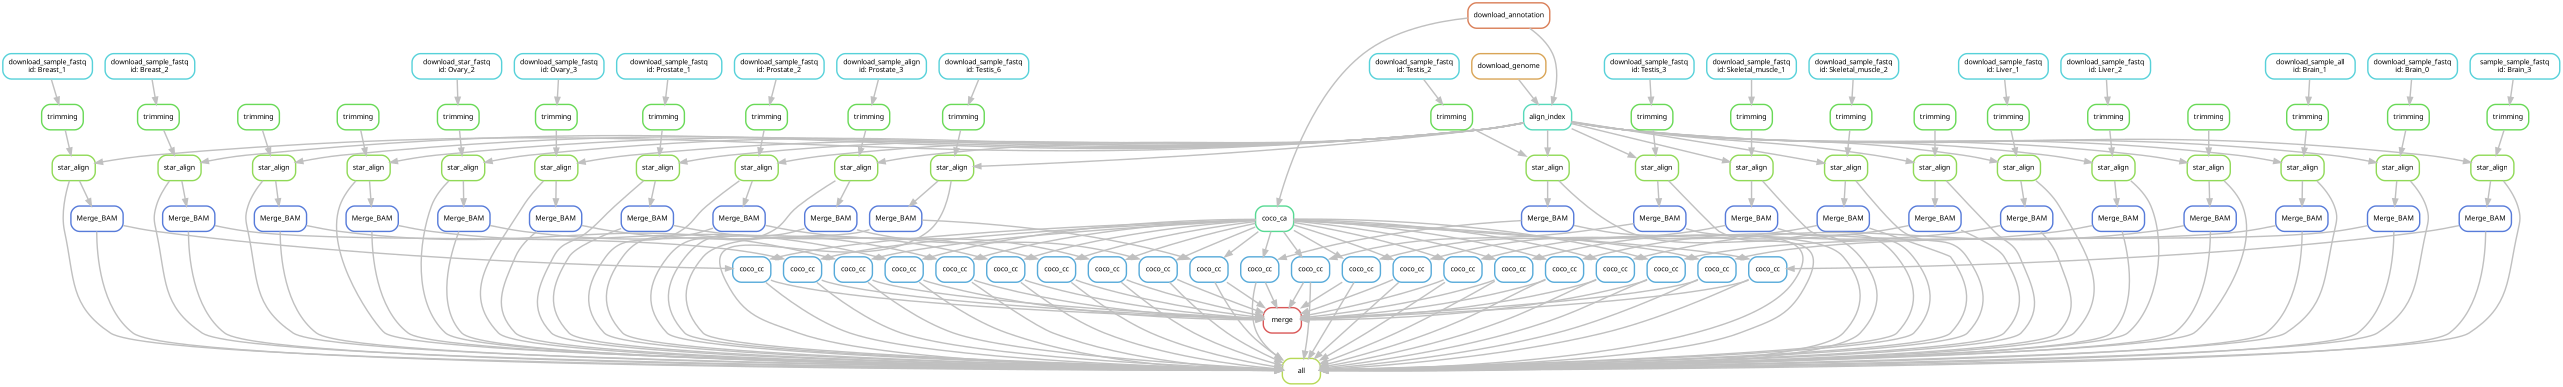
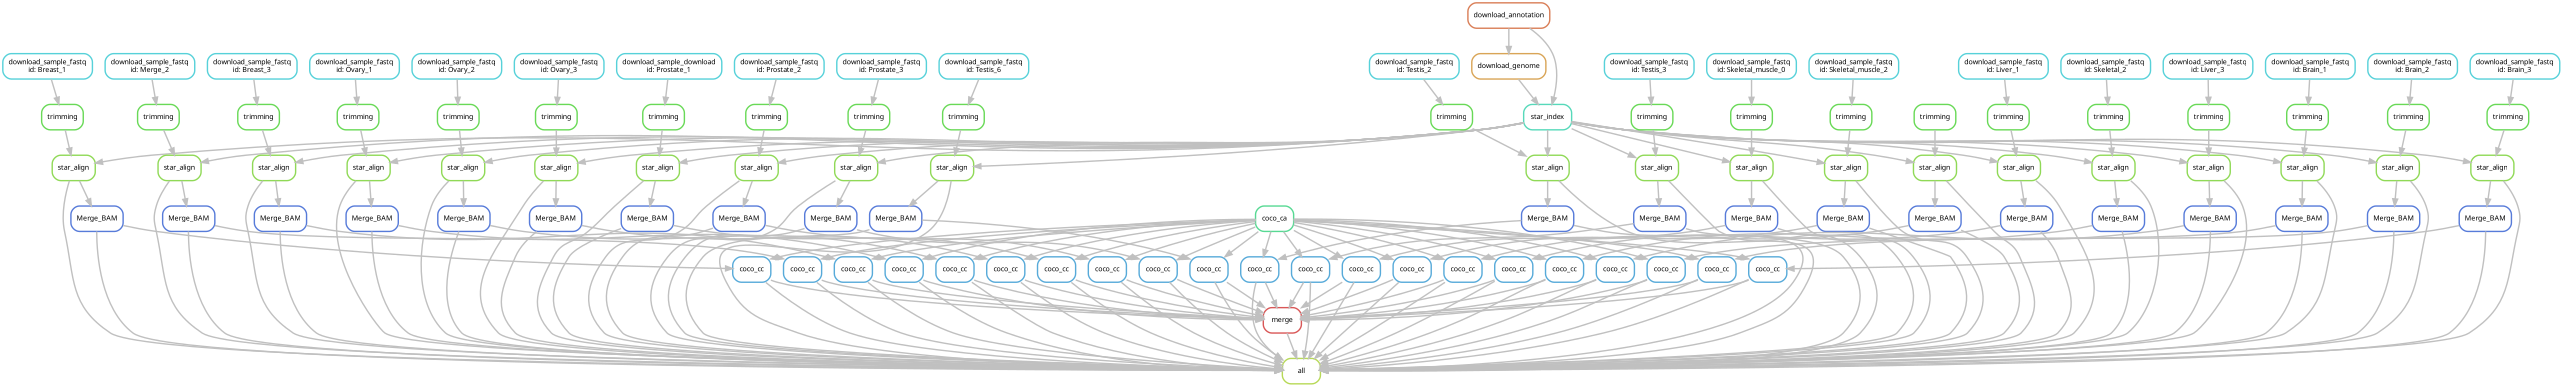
(150, 66) -> (150, 66)
none -> (252, 66)
none -> (355, 66)
(457, 66) -> (457, 66)
(669, 66) -> (669, 66)
(882, 66) -> (882, 66)
(1752, 66) -> (1752, 66)
(2106, 66) -> (2106, 66)
none -> (2208, 66)
(2310, 66) -> (2310, 66)
(2413, 66) -> (2413, 66)
(2515, 66) -> (2515, 66)
(1342, 74) -> (1509, 37)
(1548, 117) -> (1548, 117)
none -> (1291, 342)
